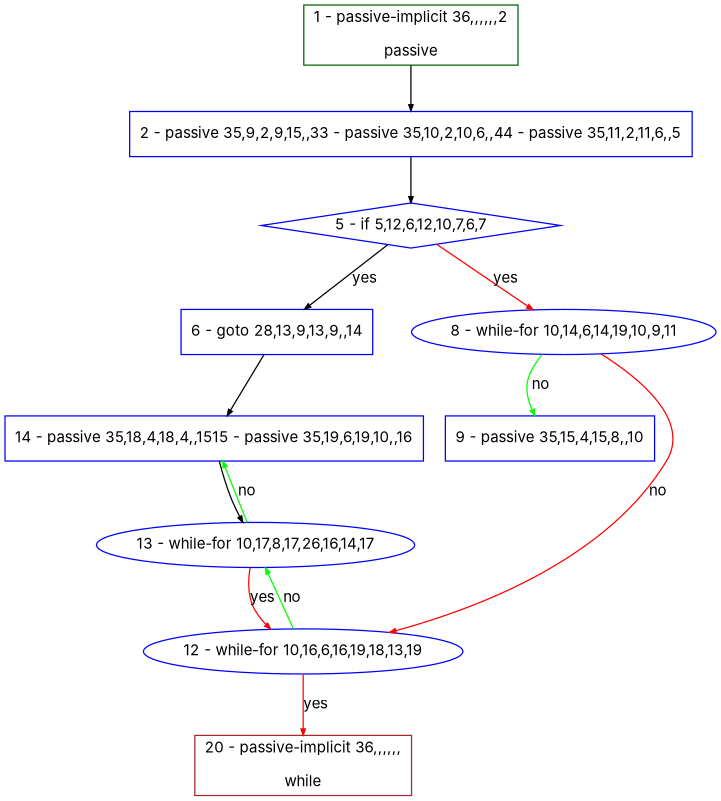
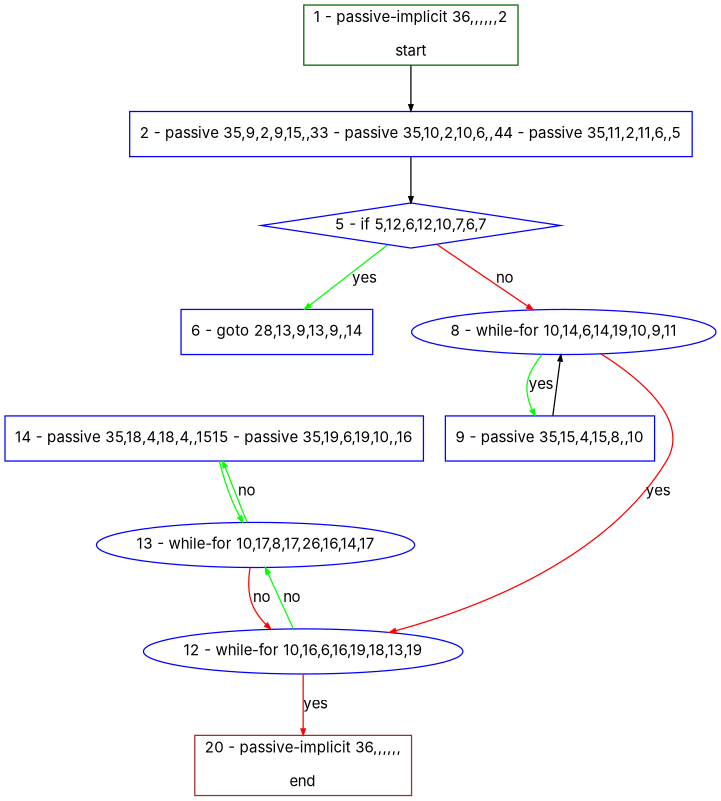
(411, 35) -> (411, 35)
(349, 275) -> (349, 275)
(505, 279) -> (505, 279)
(247, 382) -> none
(541, 385) -> (541, 385)
none -> (556, 389)
(228, 490) -> (228, 490)
(658, 492) -> (658, 492)
(262, 598) -> (262, 598)
(303, 765) -> (303, 765)
